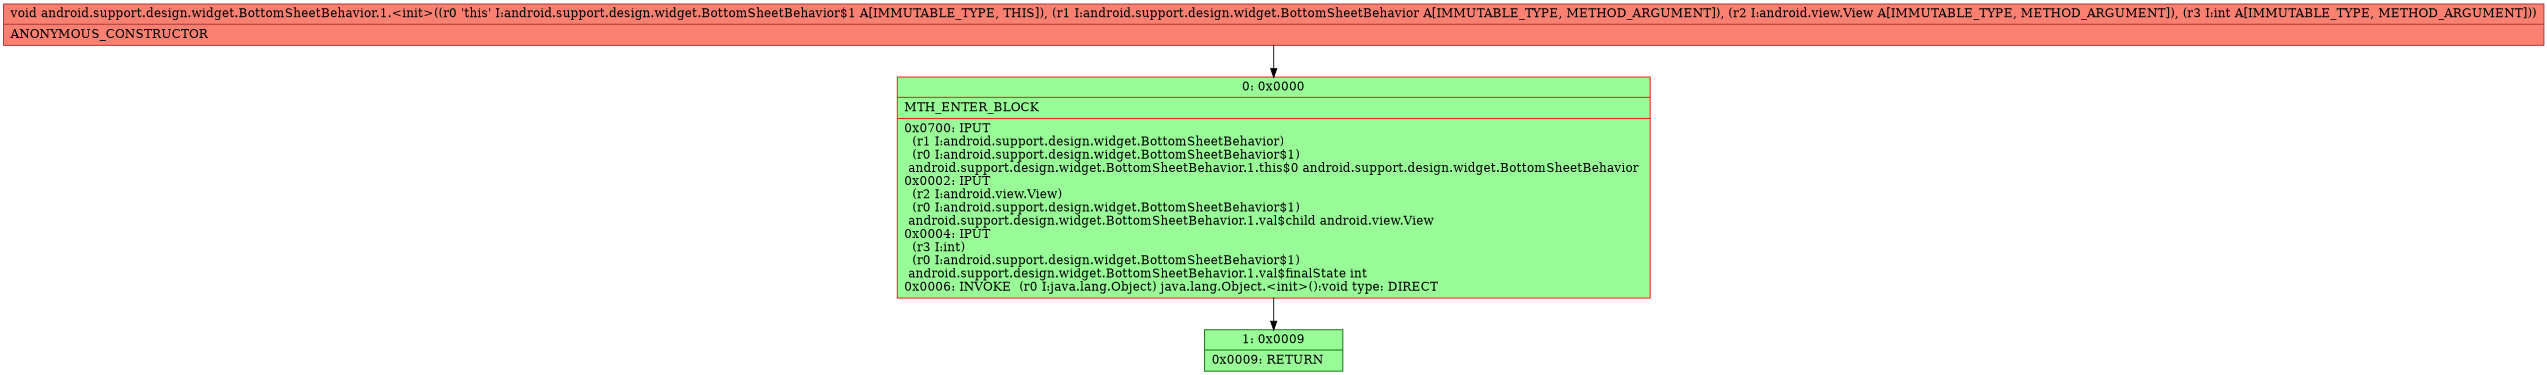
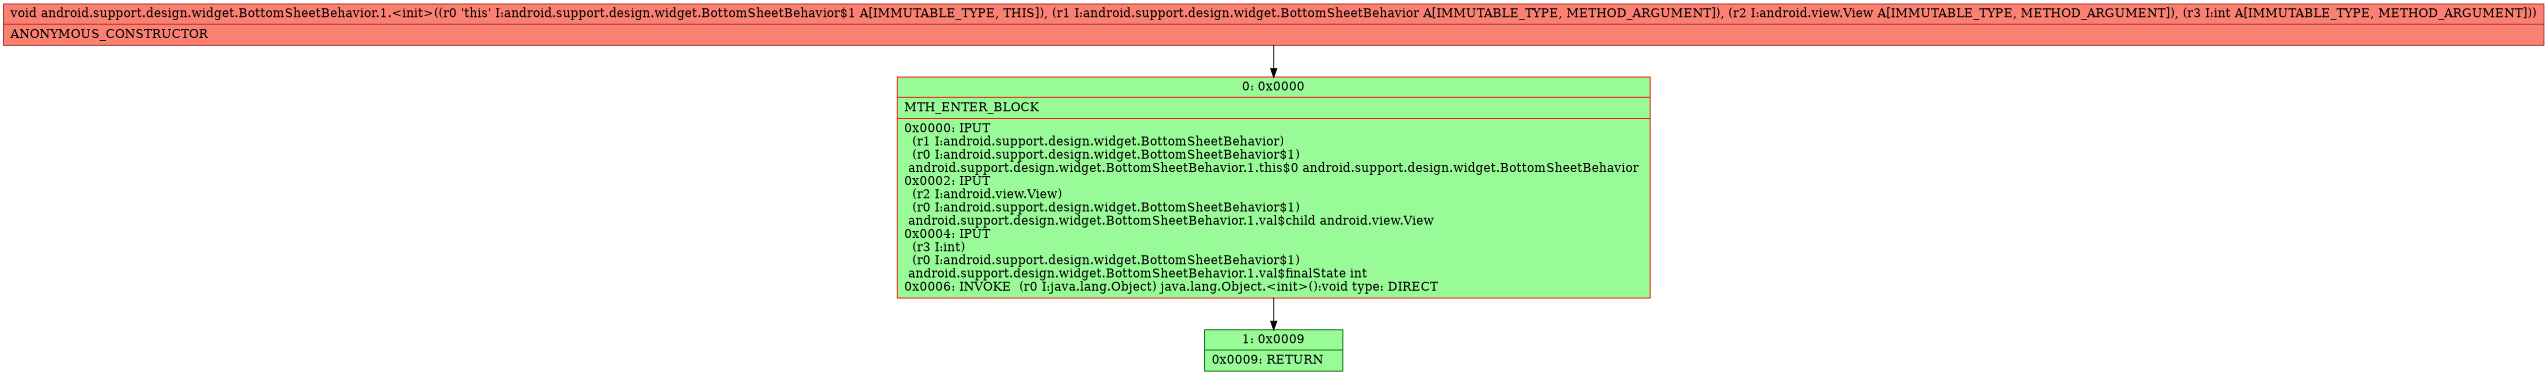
(951, 129) -> (951, 129)
